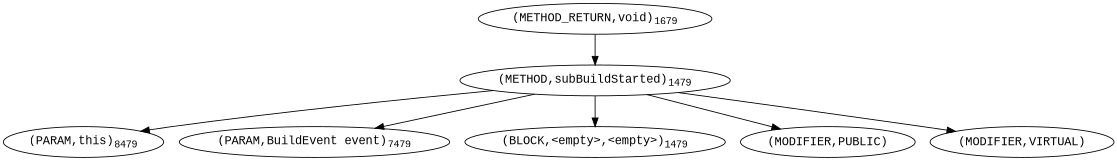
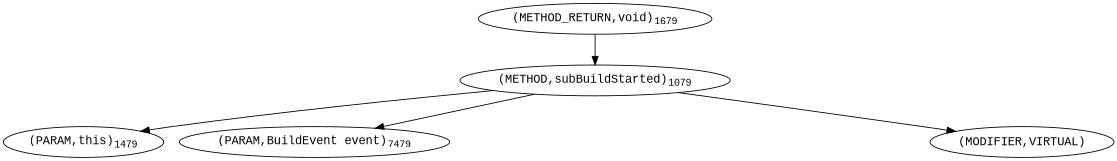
(680, 79) -> (680, 79)
(126, 141) -> (126, 141)
(595, 142) -> none
(828, 142) -> none
